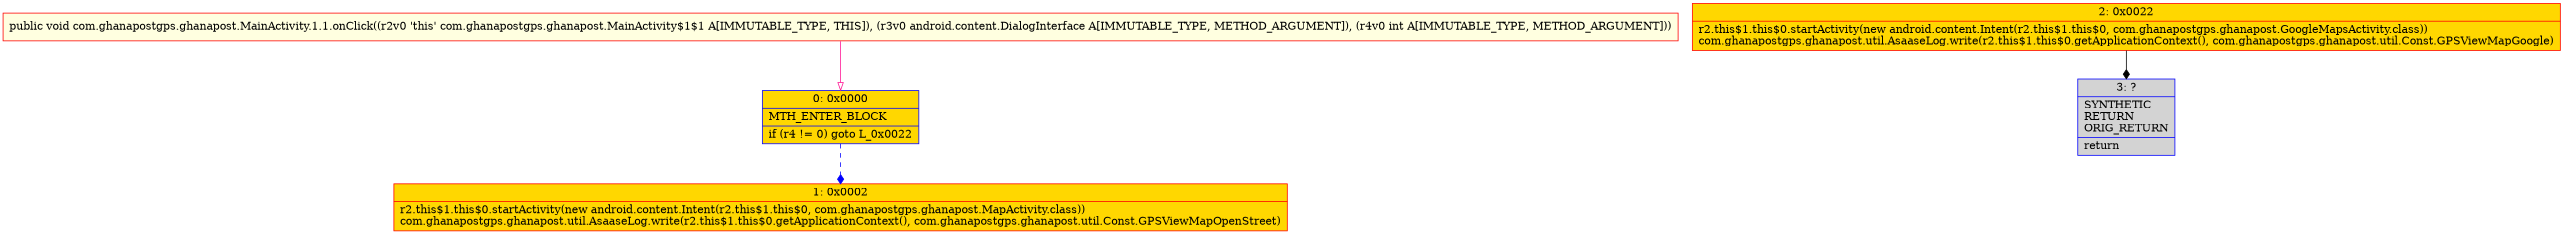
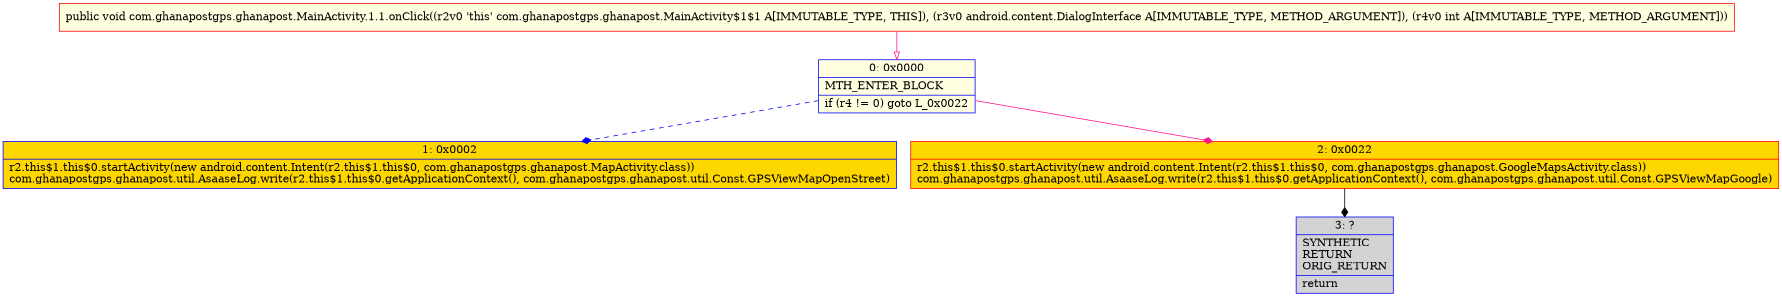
(841, 117) -> (897, 86)
none -> (1089, 120)
(841, 207) -> (450, 165)
